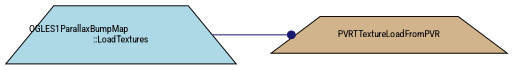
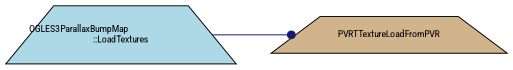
(121, 35) -> (121, 35)
